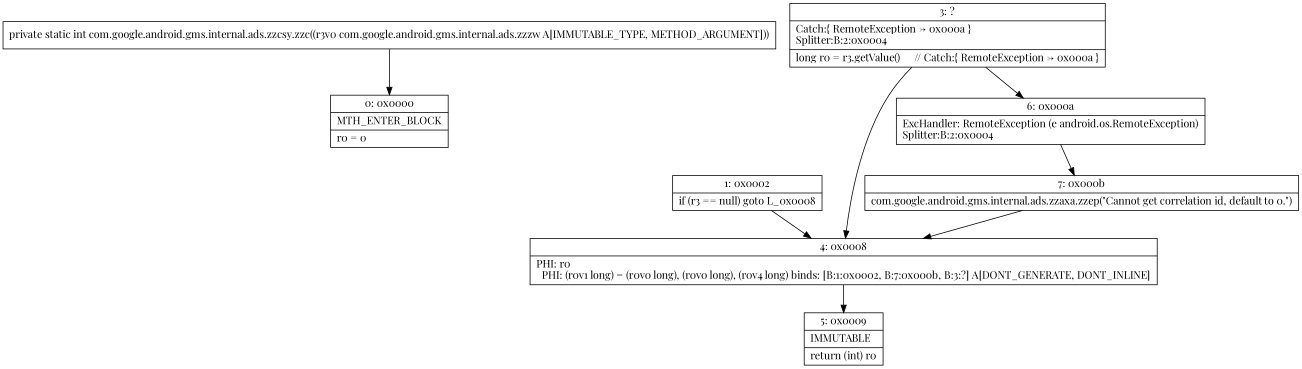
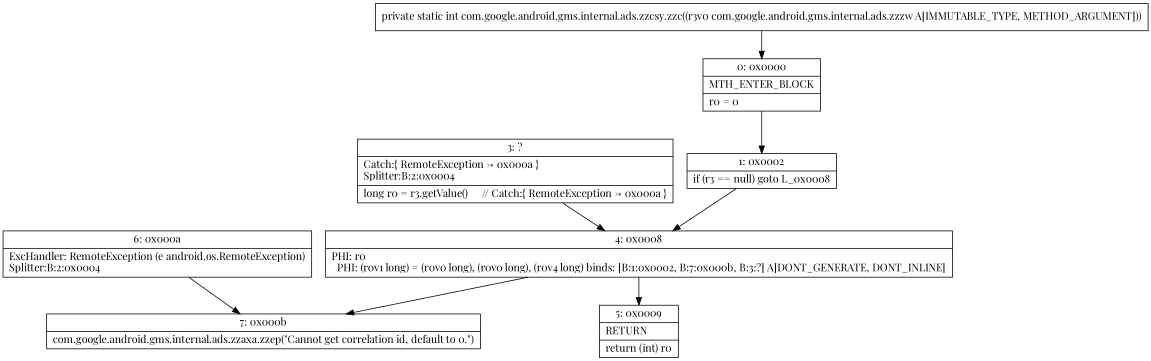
(1001, 80) -> none
none -> (762, 128)
(977, 223) -> (441, 295)
(841, 339) -> (626, 331)
